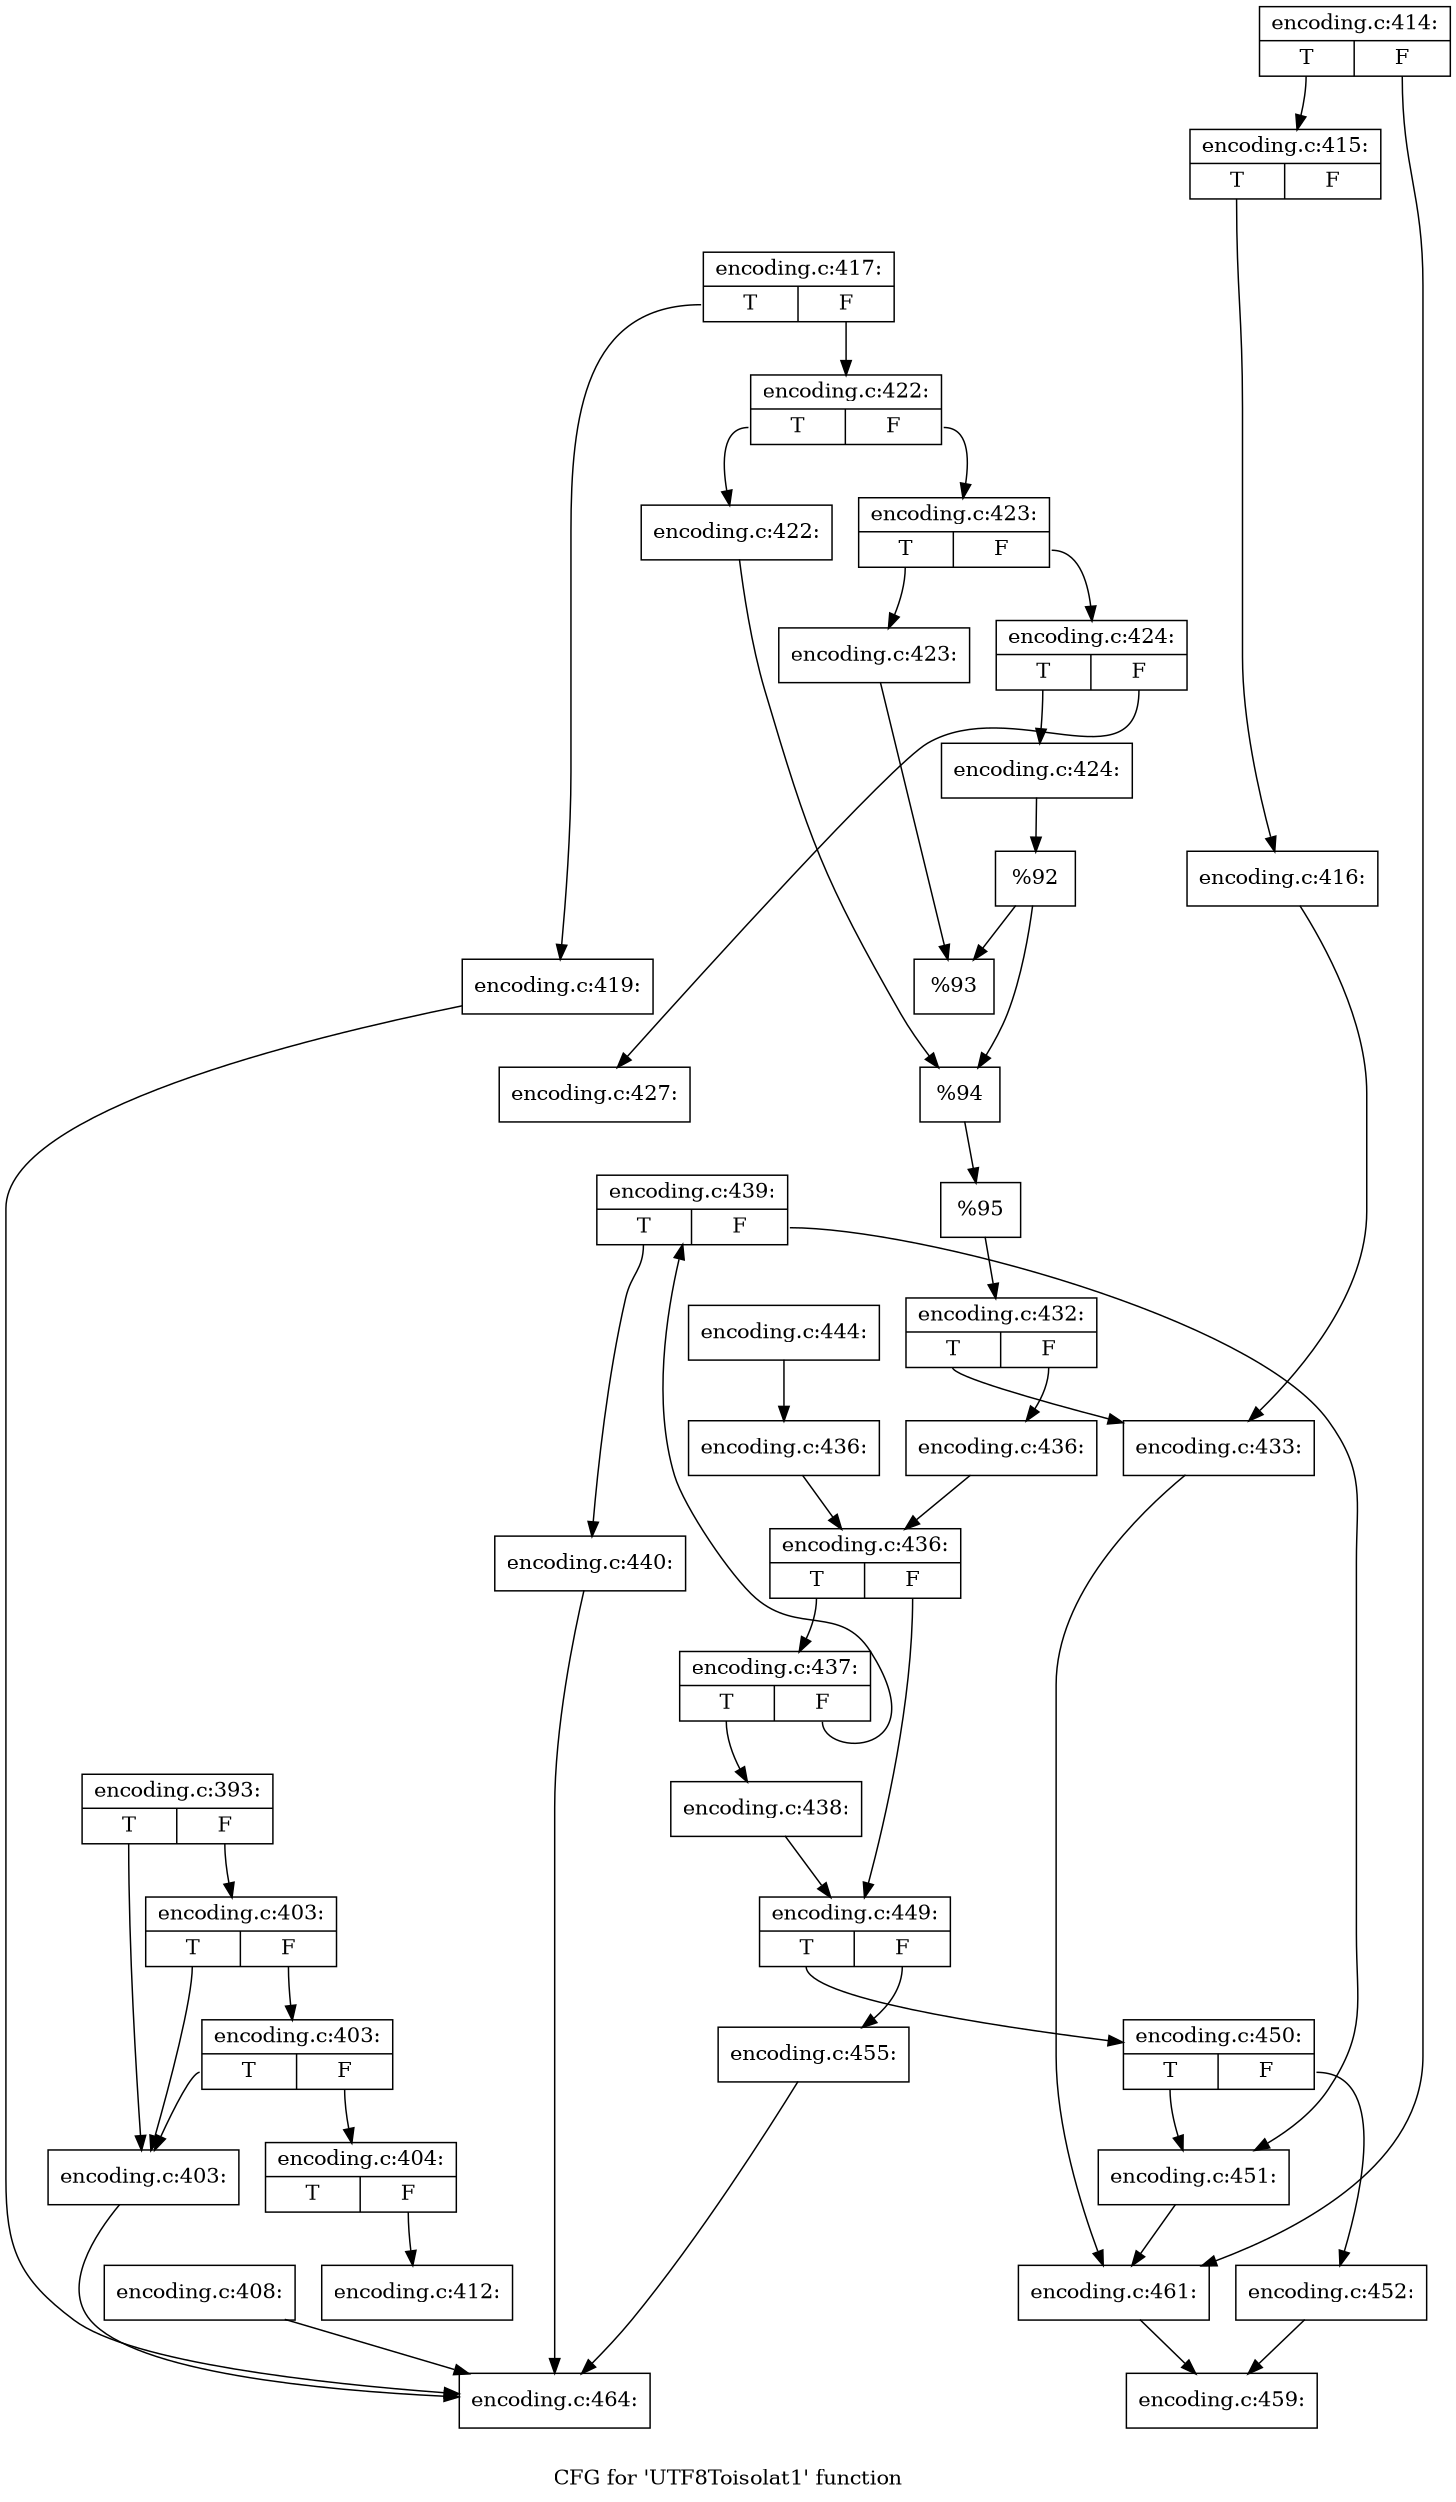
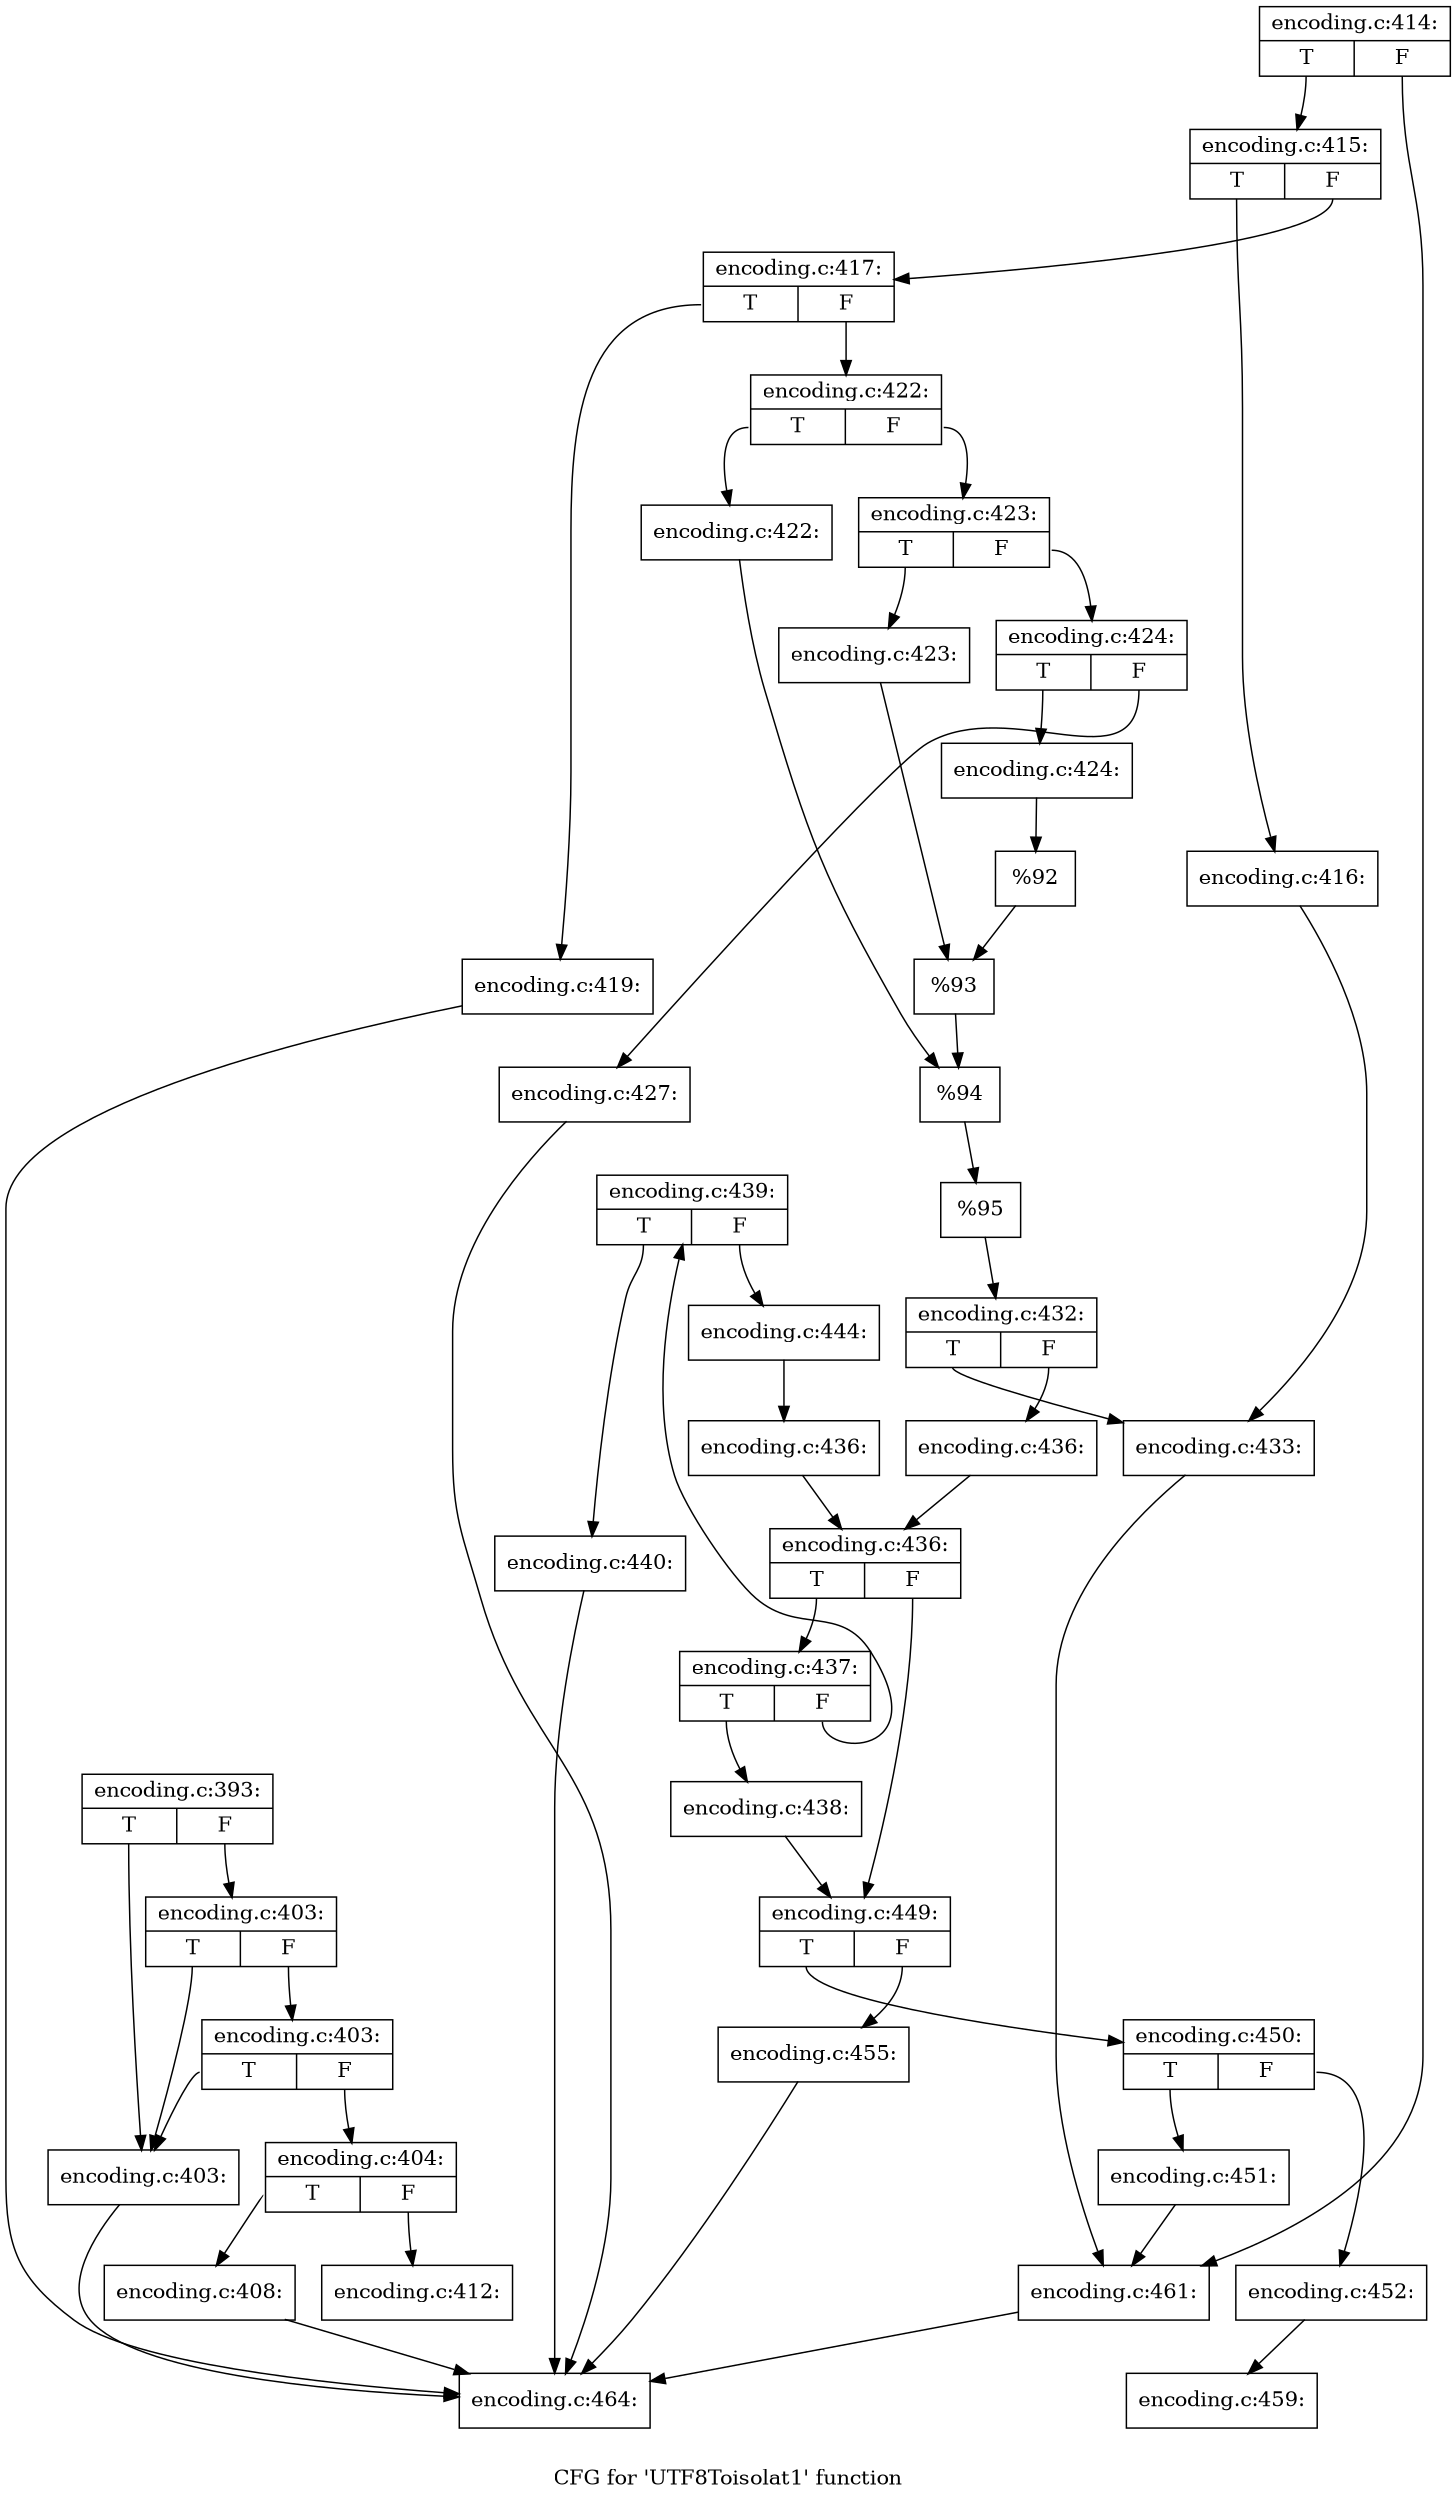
none -> (1127, 258)
(1017, 983) -> (957, 1033)
(1357, 1504) -> (744, 1270)
none -> (539, 1725)
none -> (244, 2224)
(1162, 2342) -> (842, 2345)
